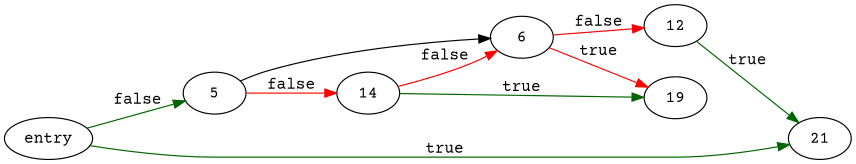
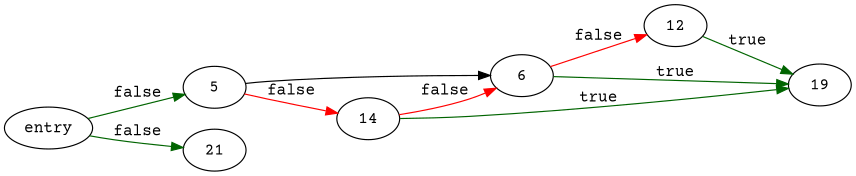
(593, 65) -> (665, 80)
(743, 78) -> (742, 53)
(445, 148) -> (138, 131)
